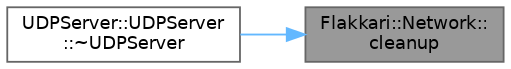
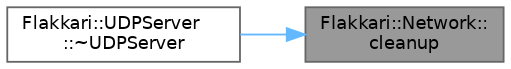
(124, 35) -> (124, 35)
